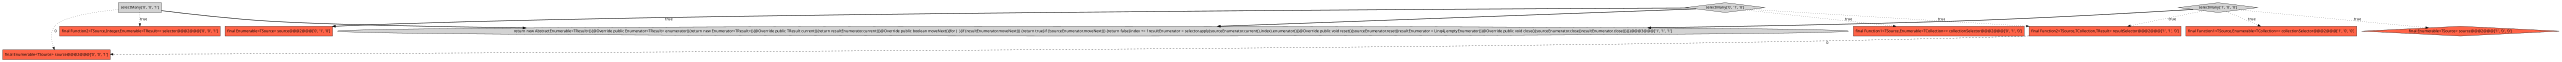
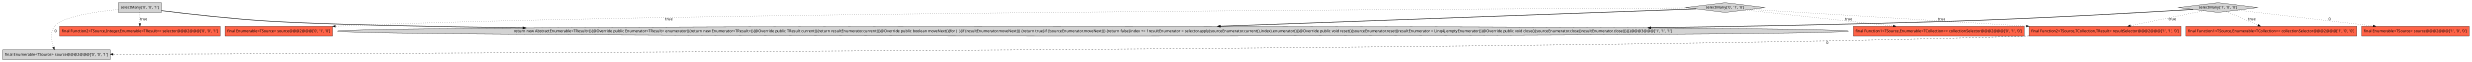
(1012, 13) -> (1012, 13)
(2358, 19) -> (2330, 19)
(2460, 31) -> (2415, 31)
(56, 55) -> (56, 55)
